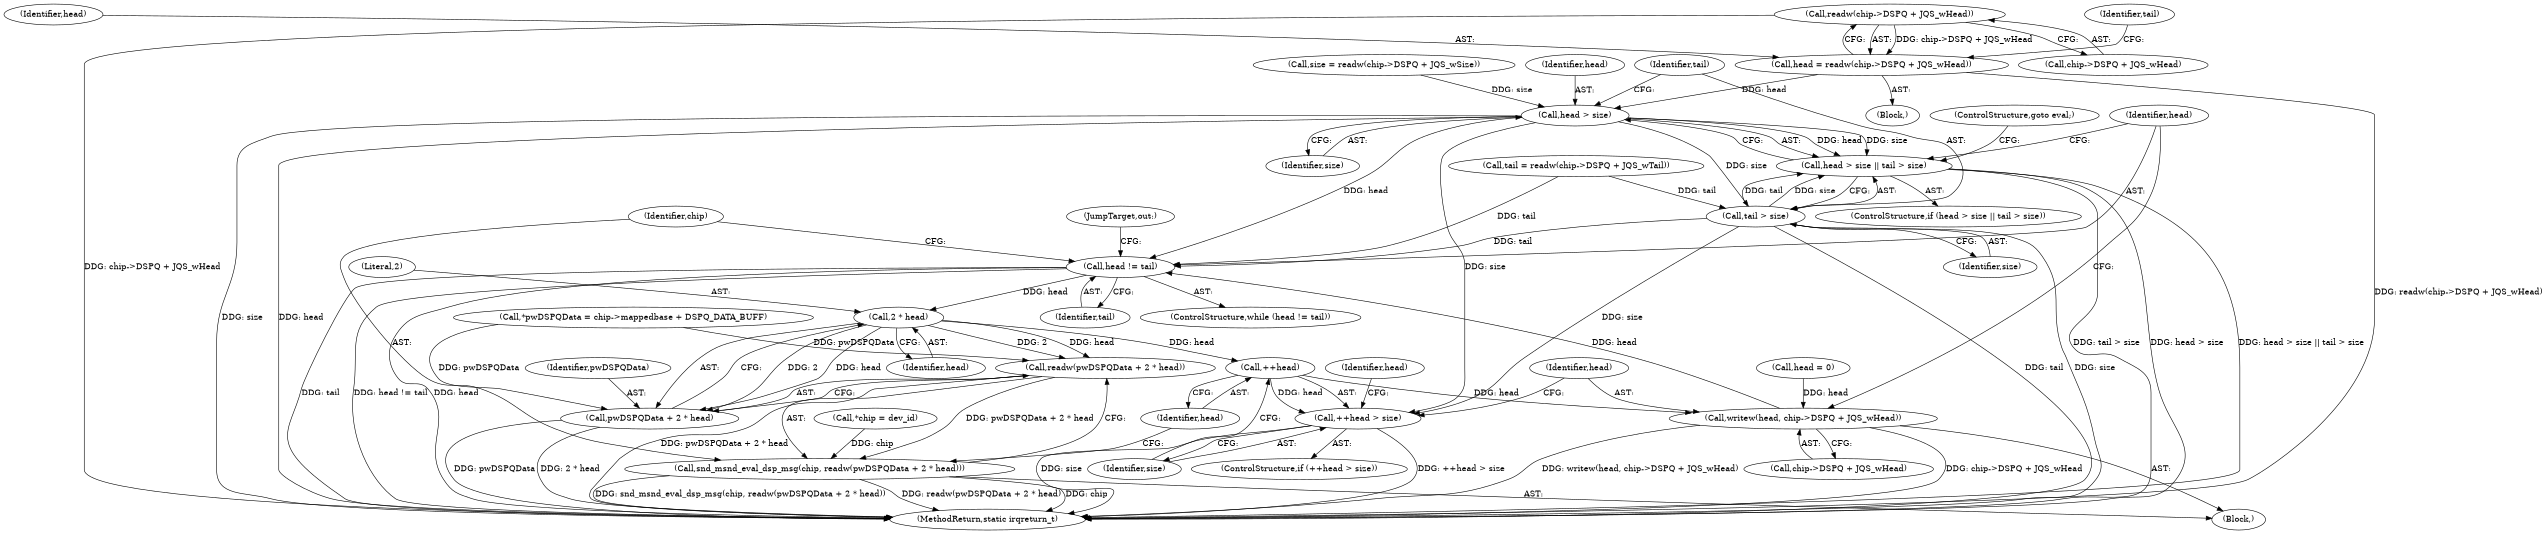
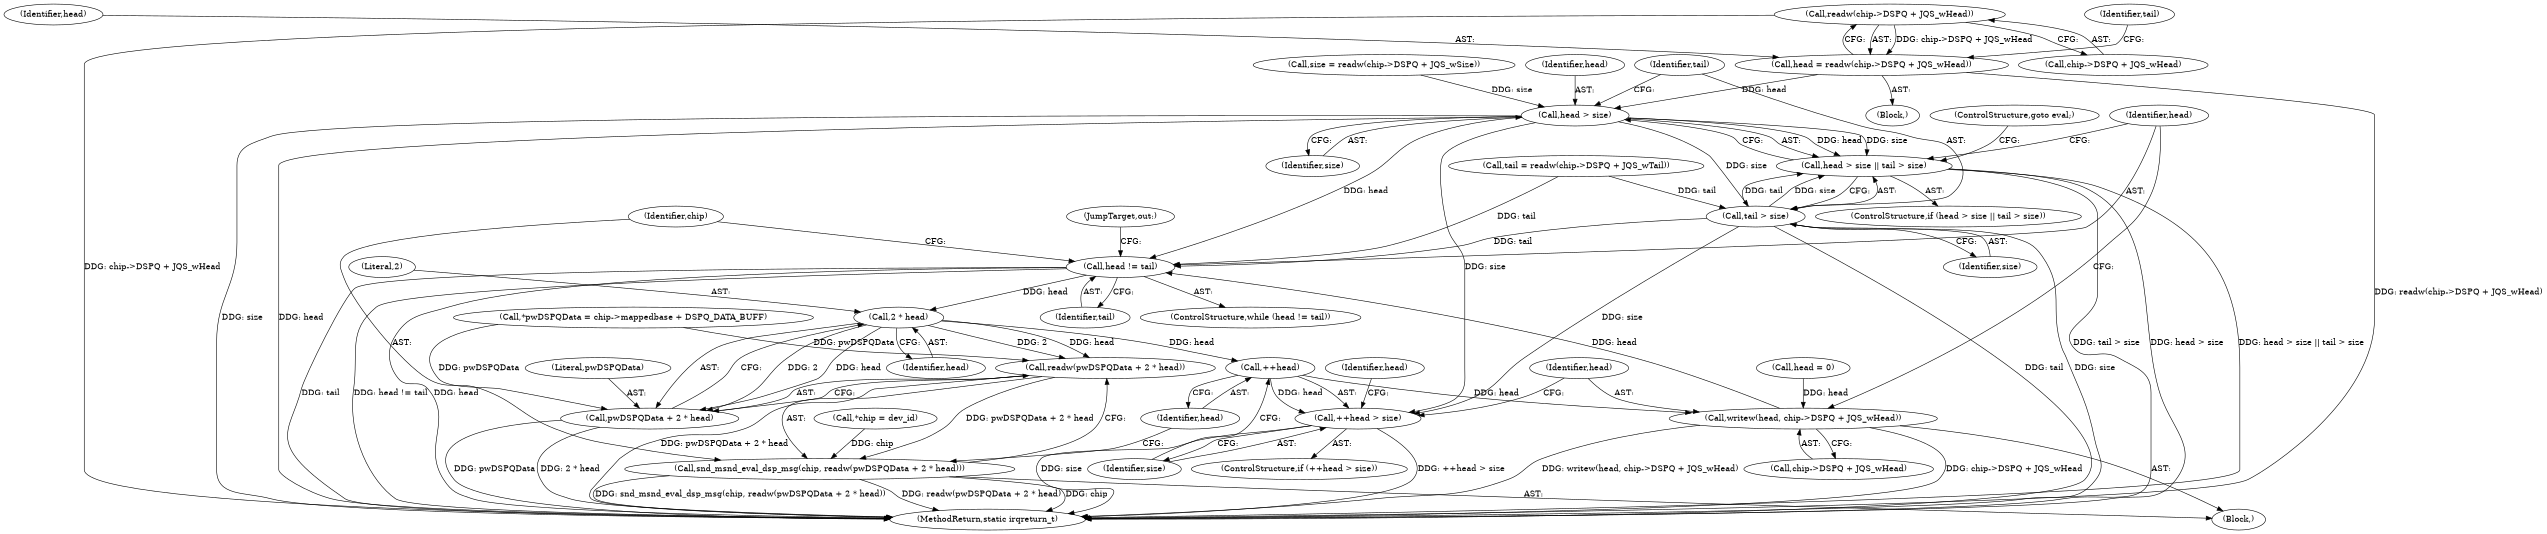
(598, 368) -> (598, 368)
